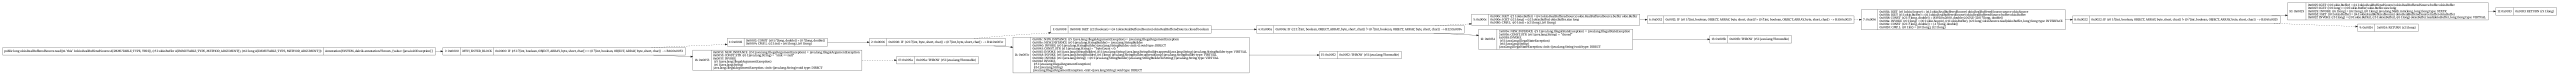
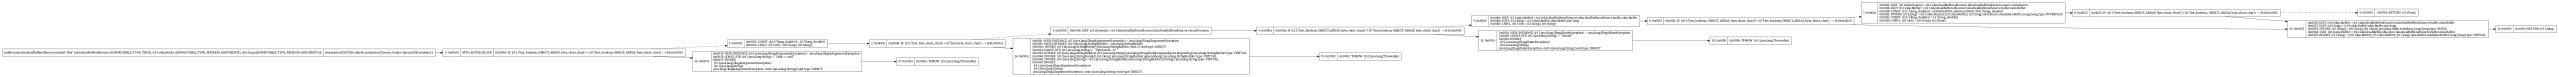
none -> (2069, 28)
(878, 60) -> (878, 62)
